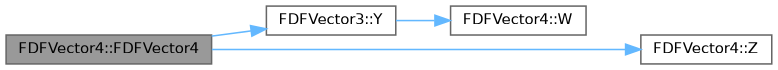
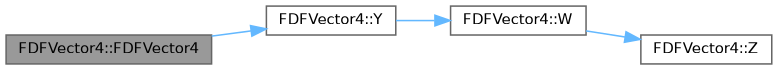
(331, 21) -> (331, 21)
(418, 49) -> (606, 34)
